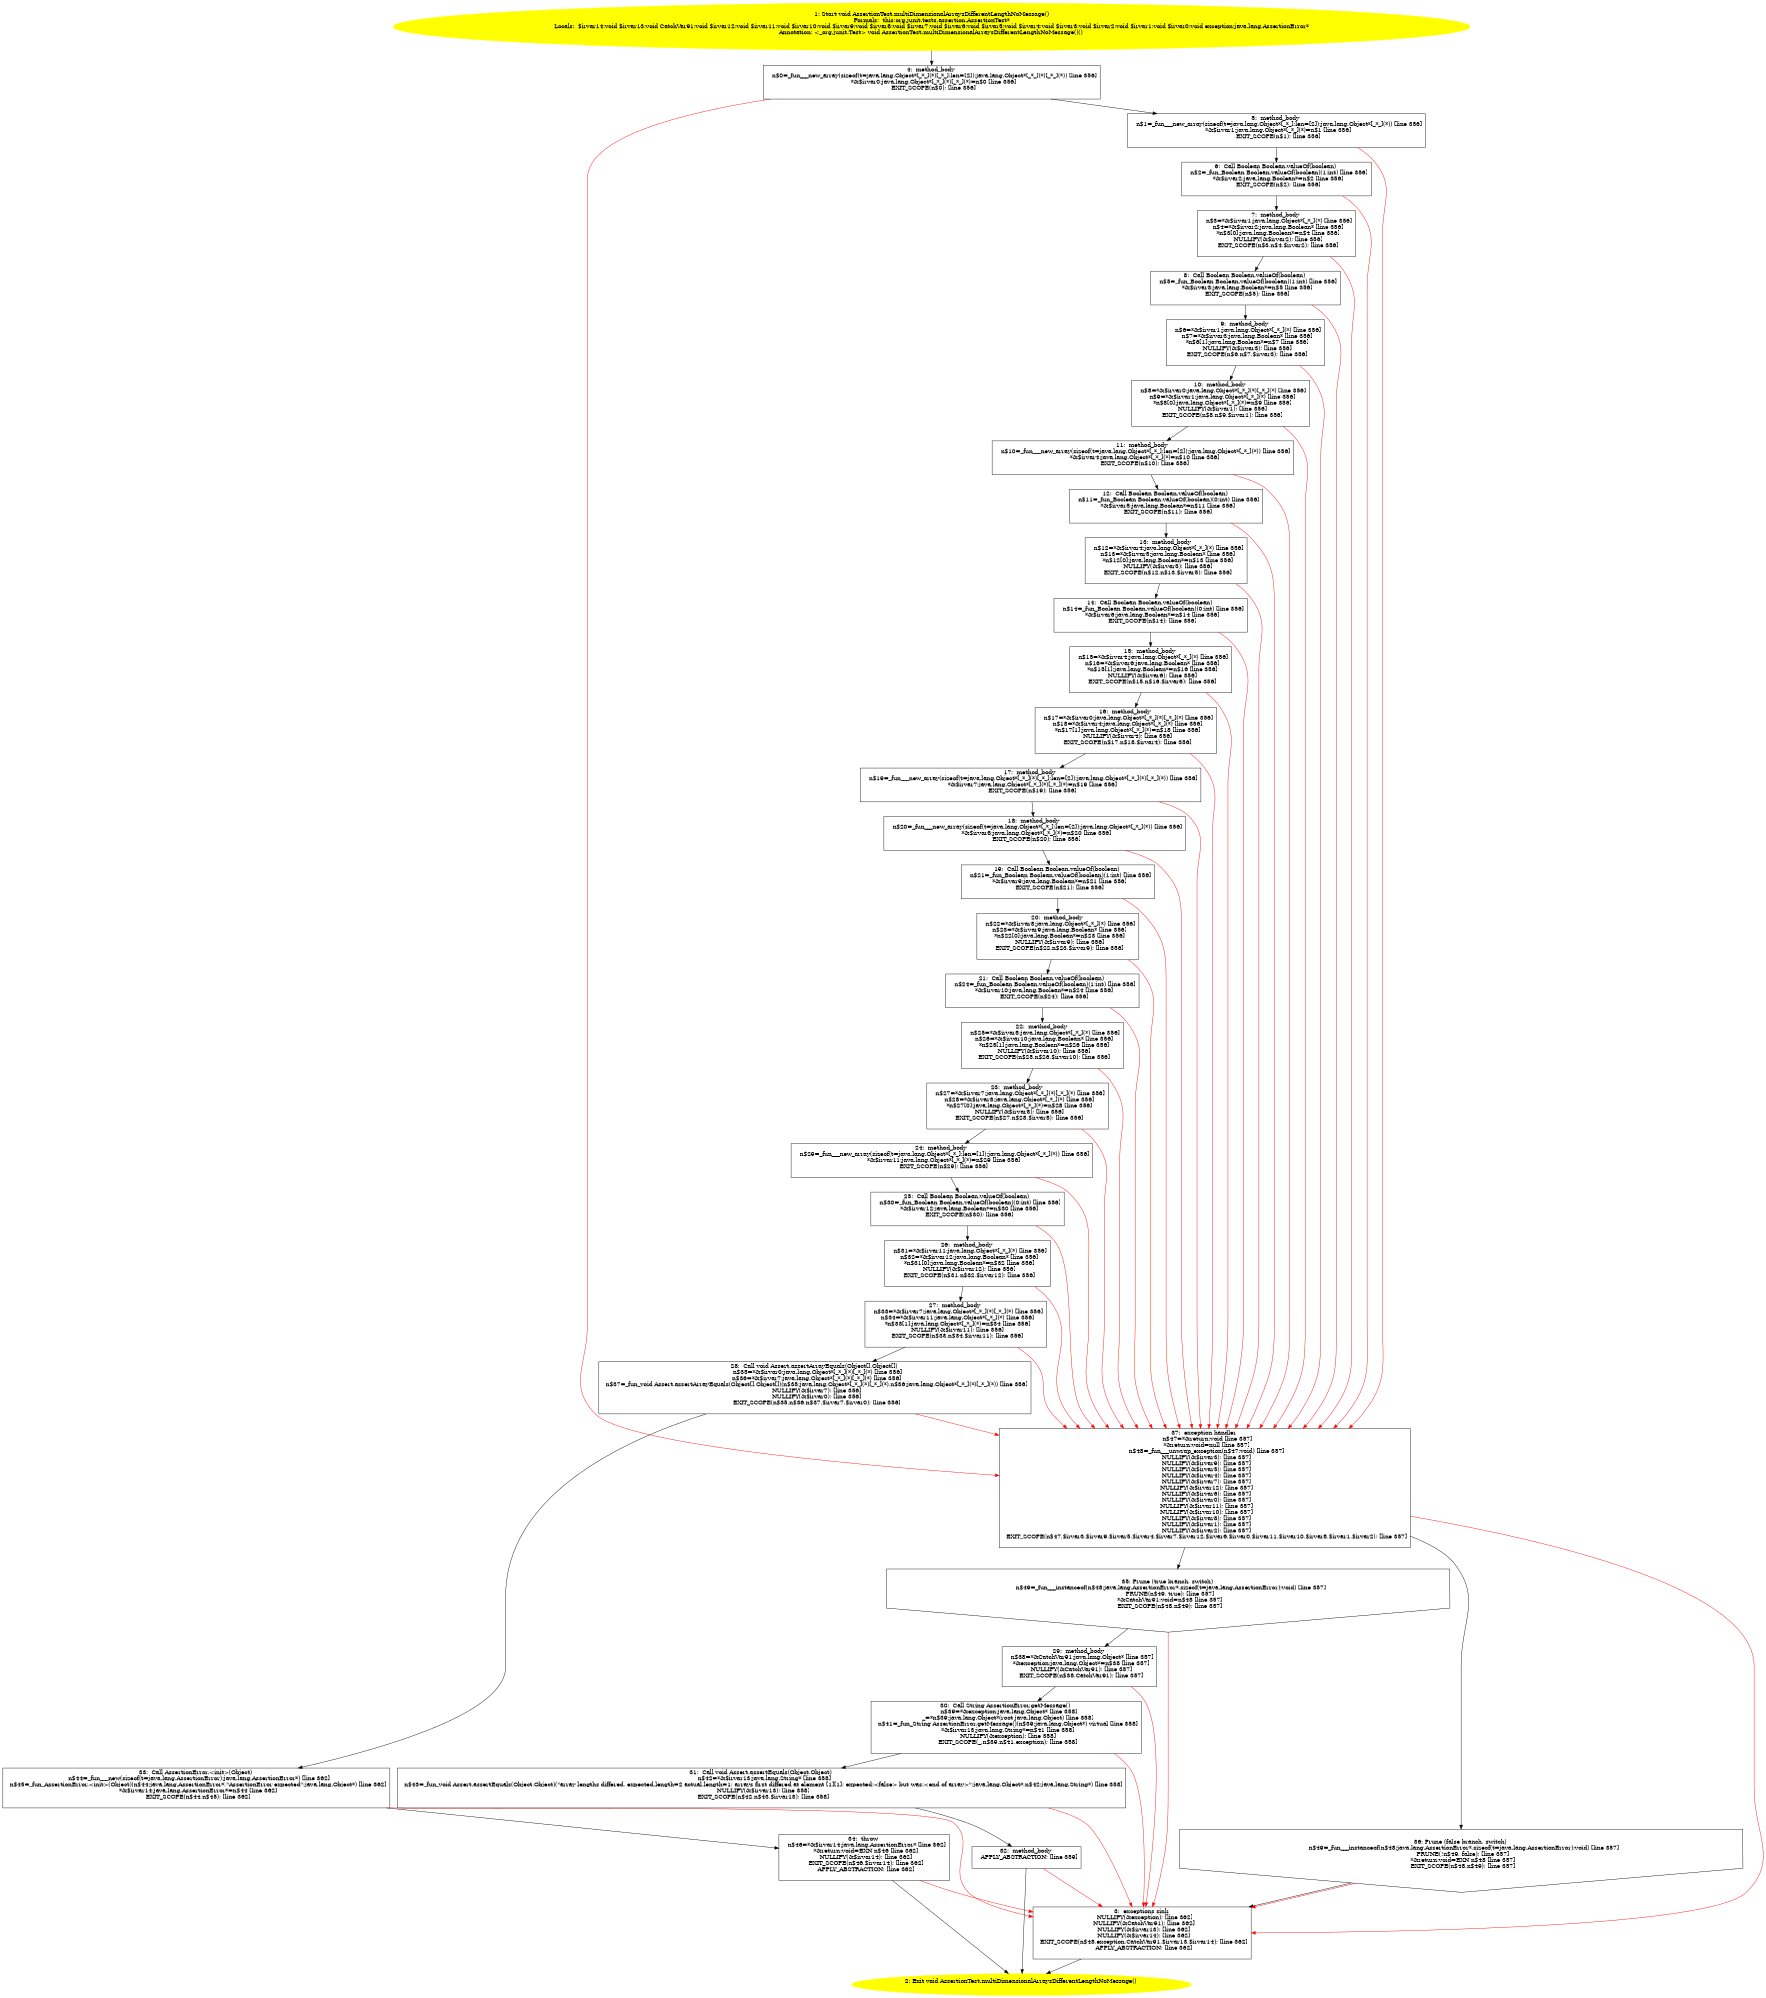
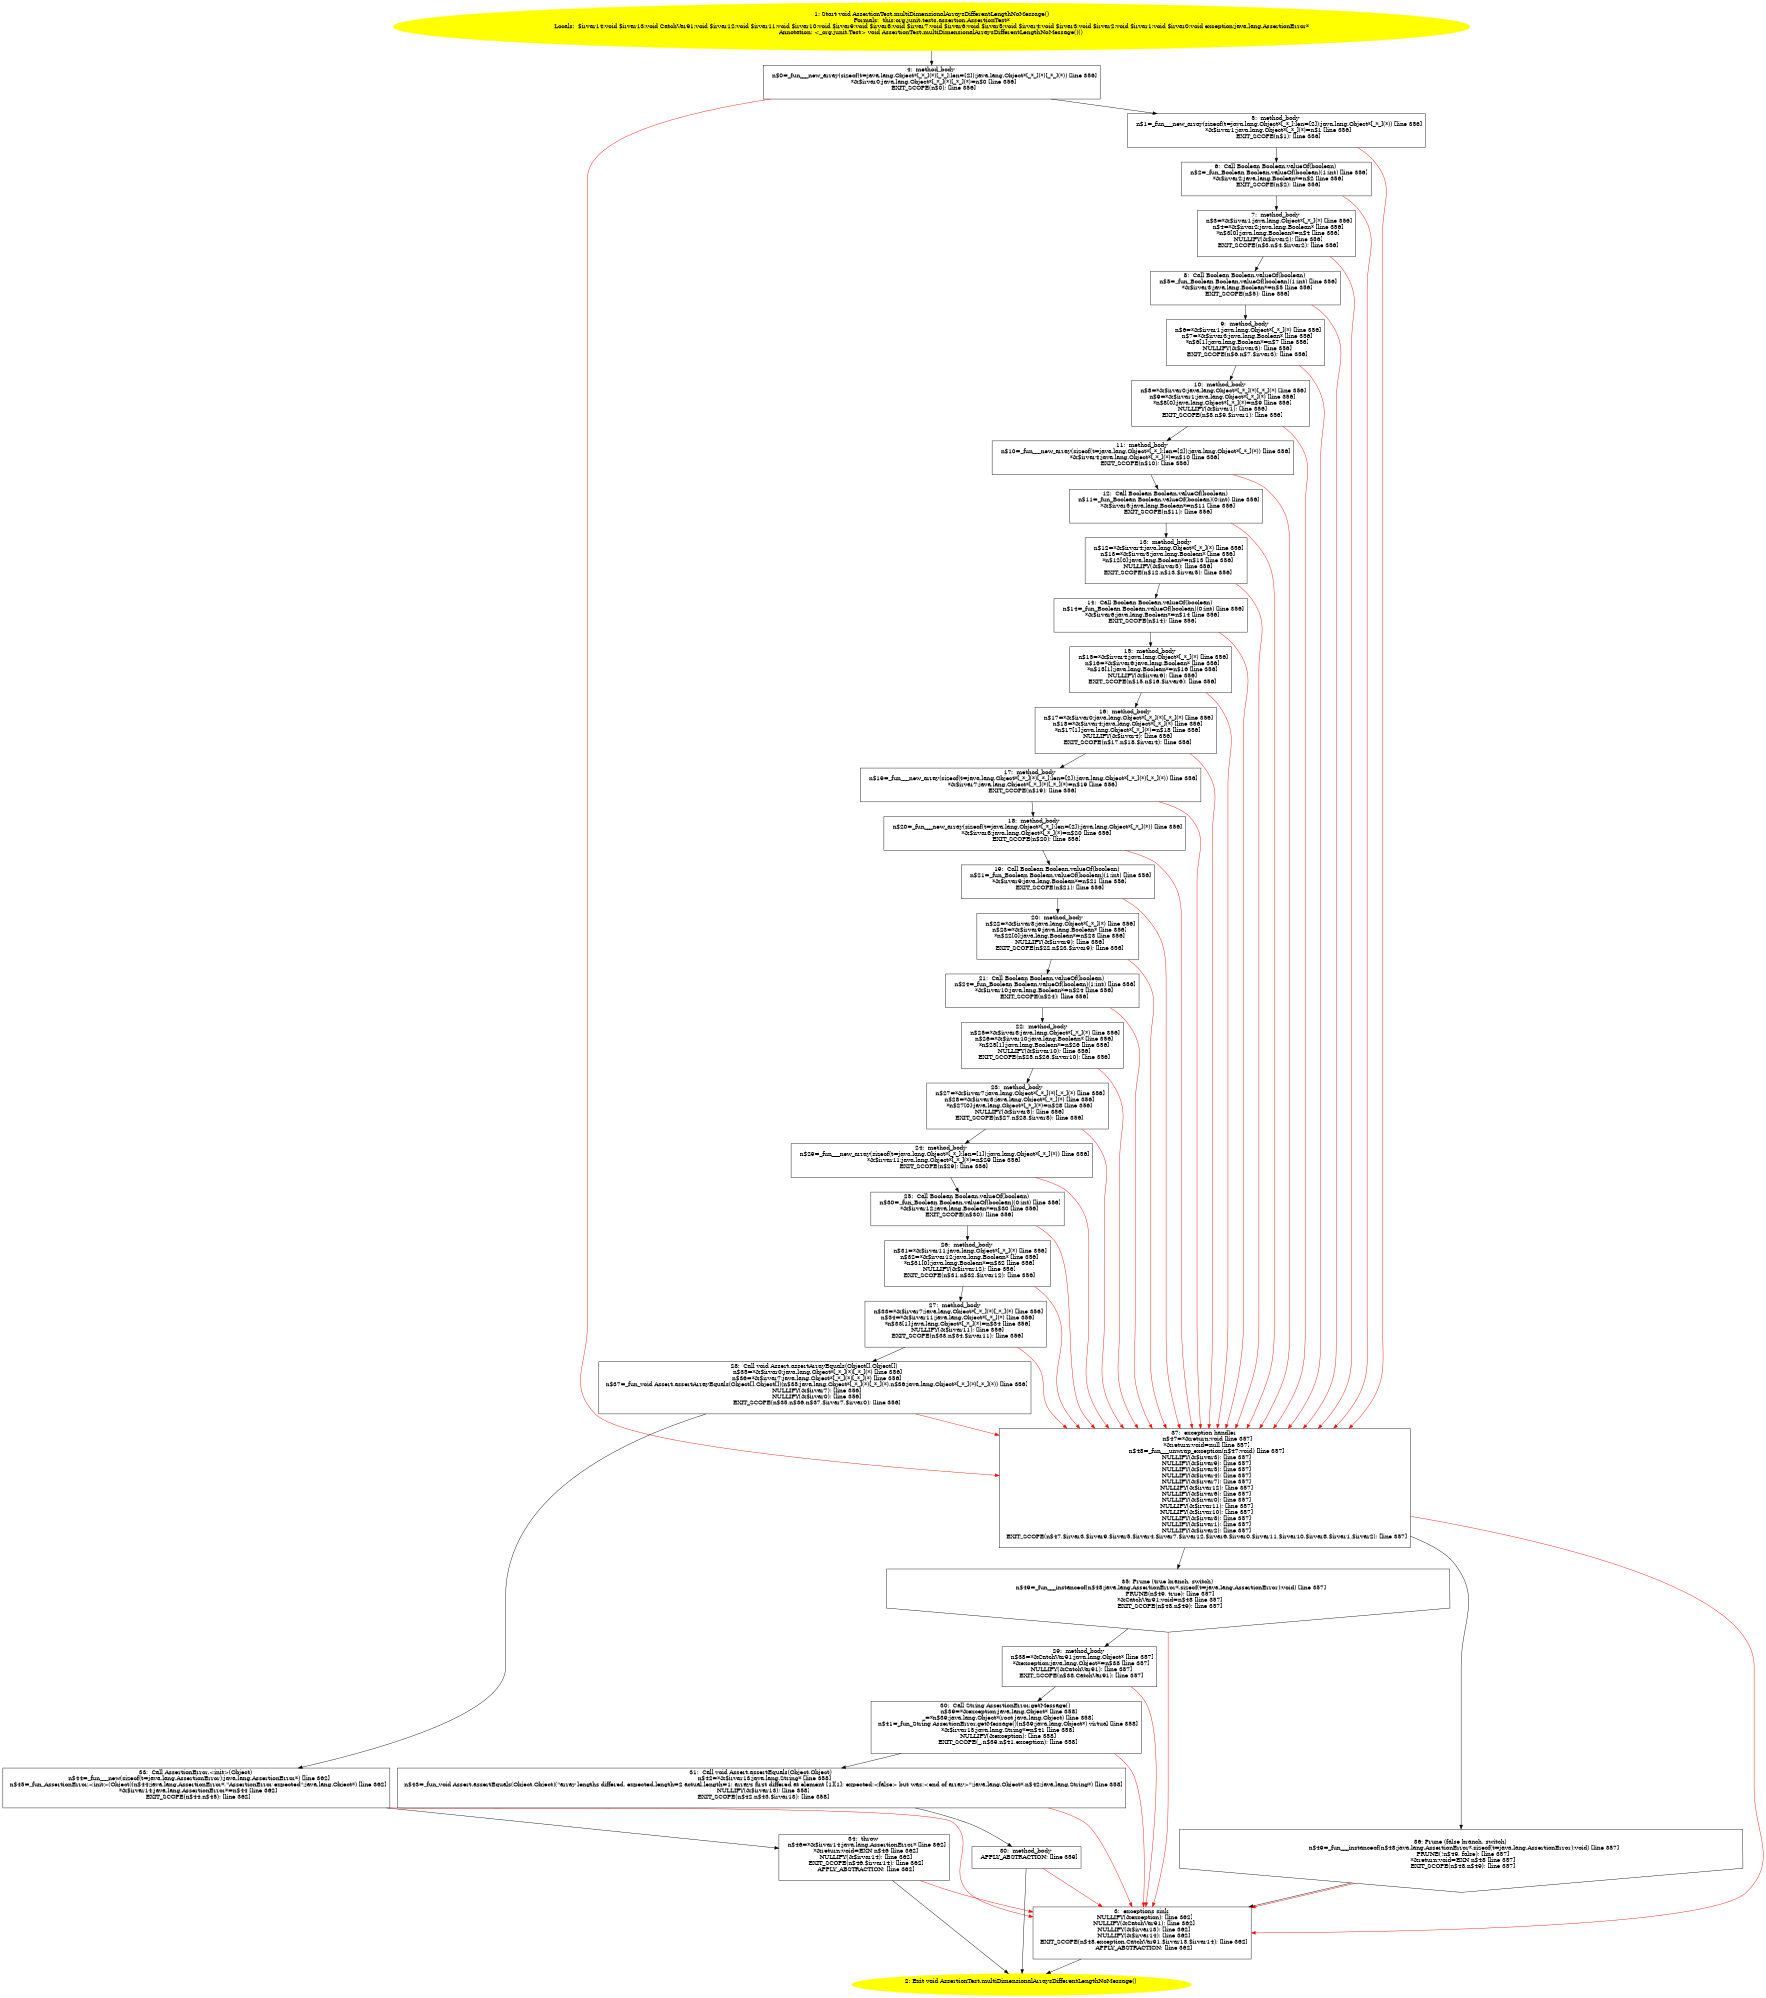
(1027, 1857) -> (1027, 1857)
